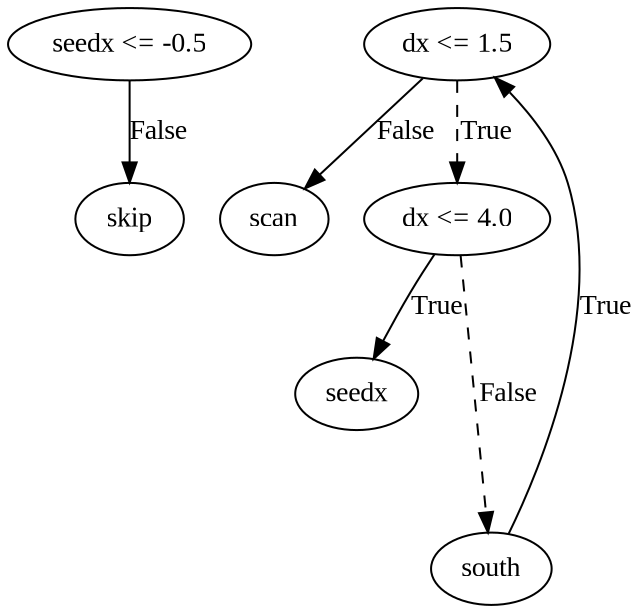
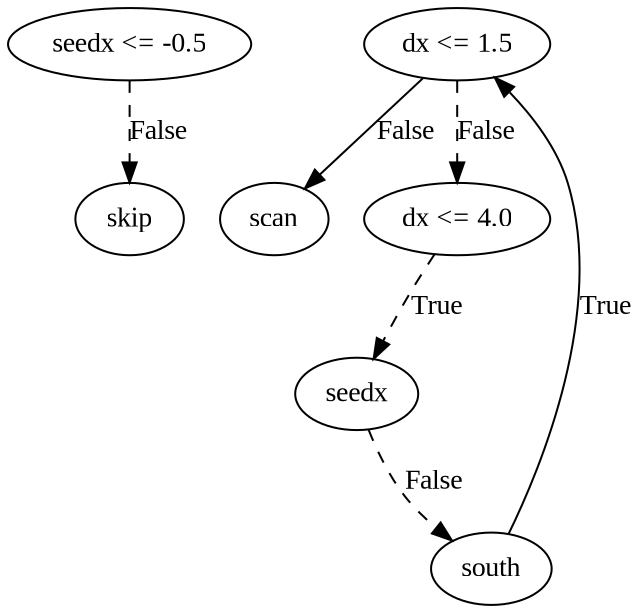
(130, 122) -> (130, 122)
(486, 132) -> (486, 132)
(408, 297) -> (408, 297)
(473, 384) -> (396, 483)
